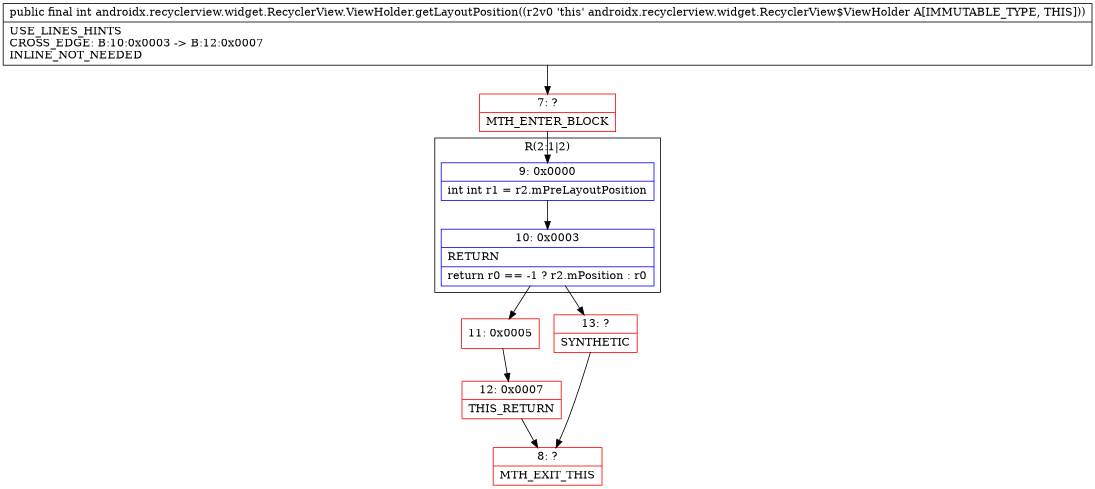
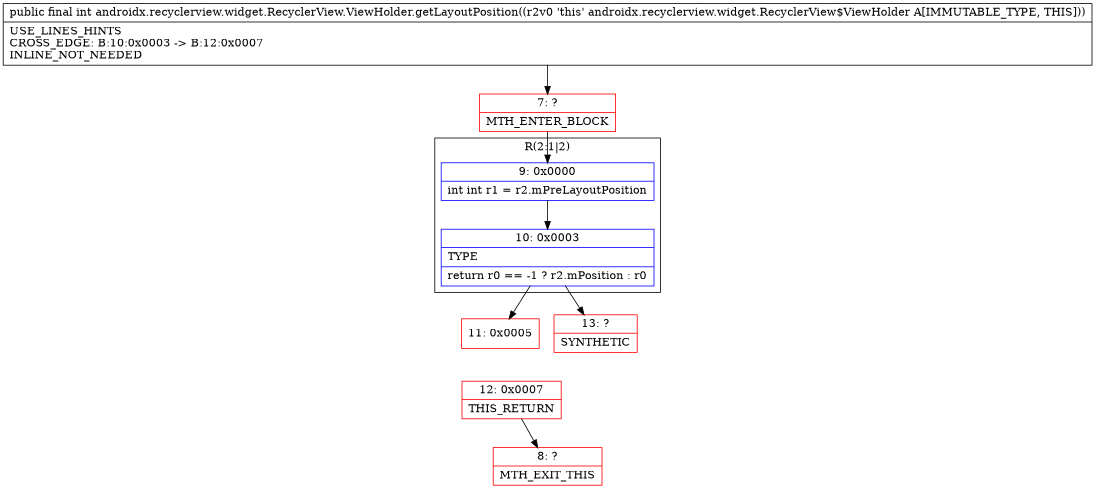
(474, 257) -> (463, 257)
(505, 361) -> none
(576, 397) -> none
